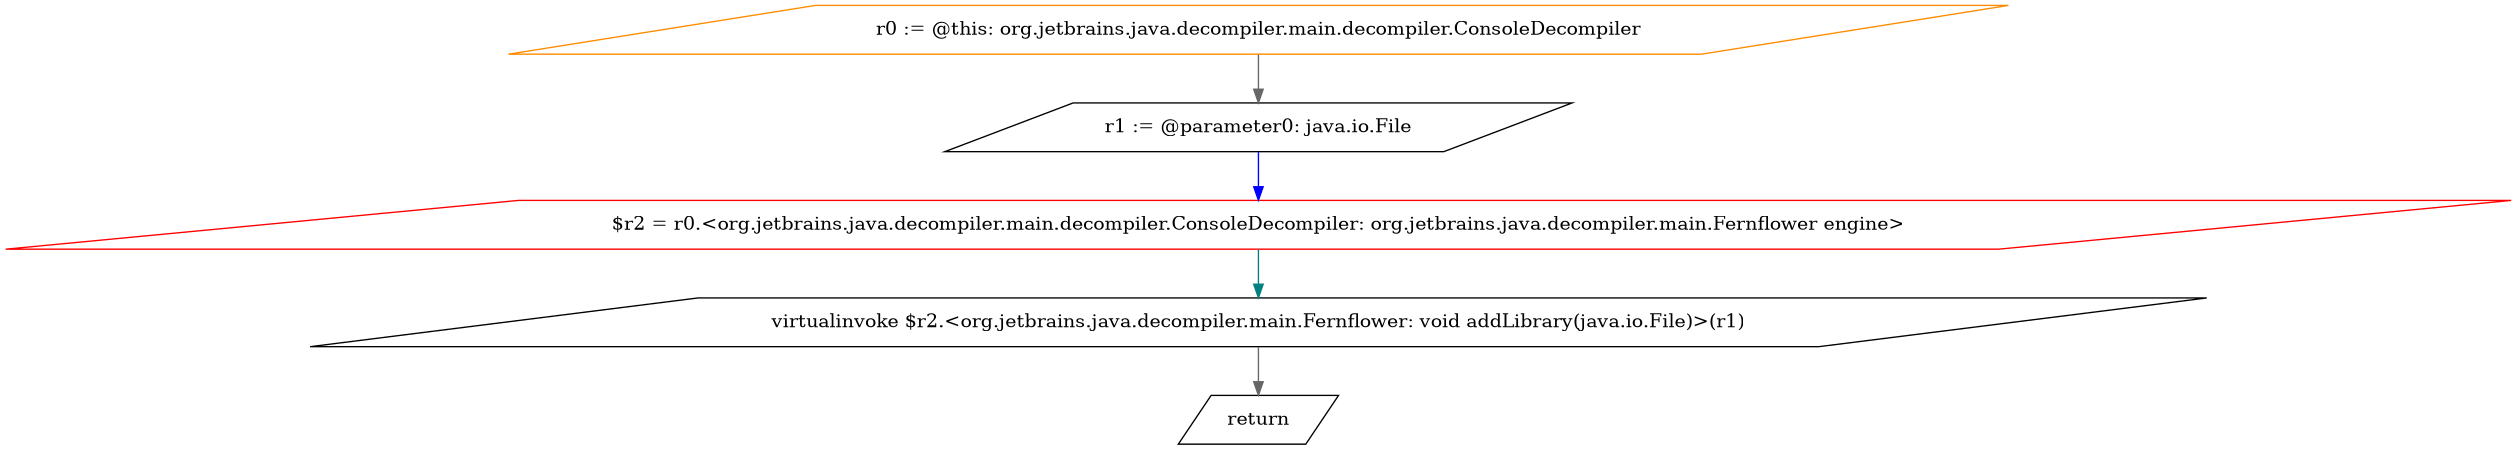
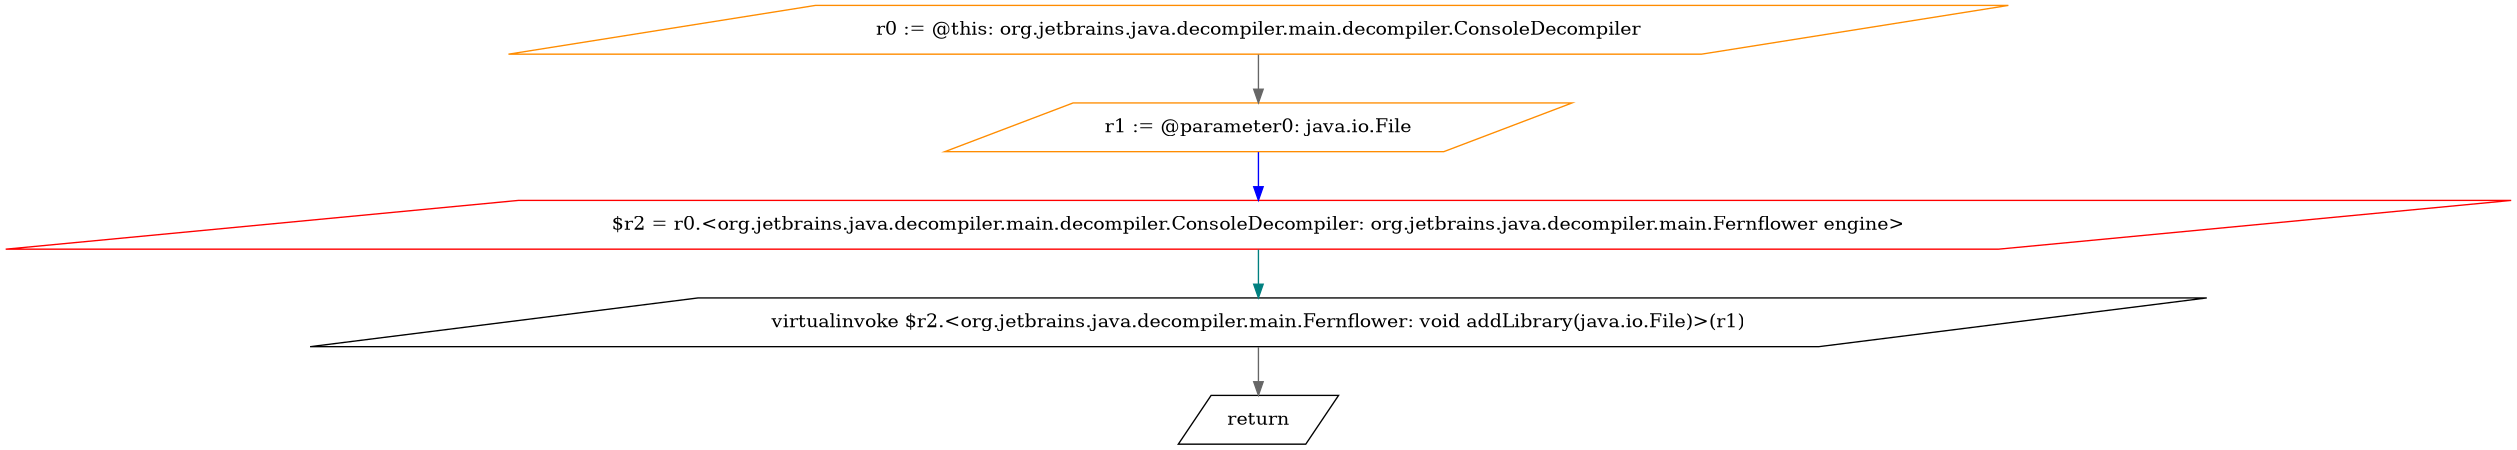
(1258, 127) -> (1258, 127)
